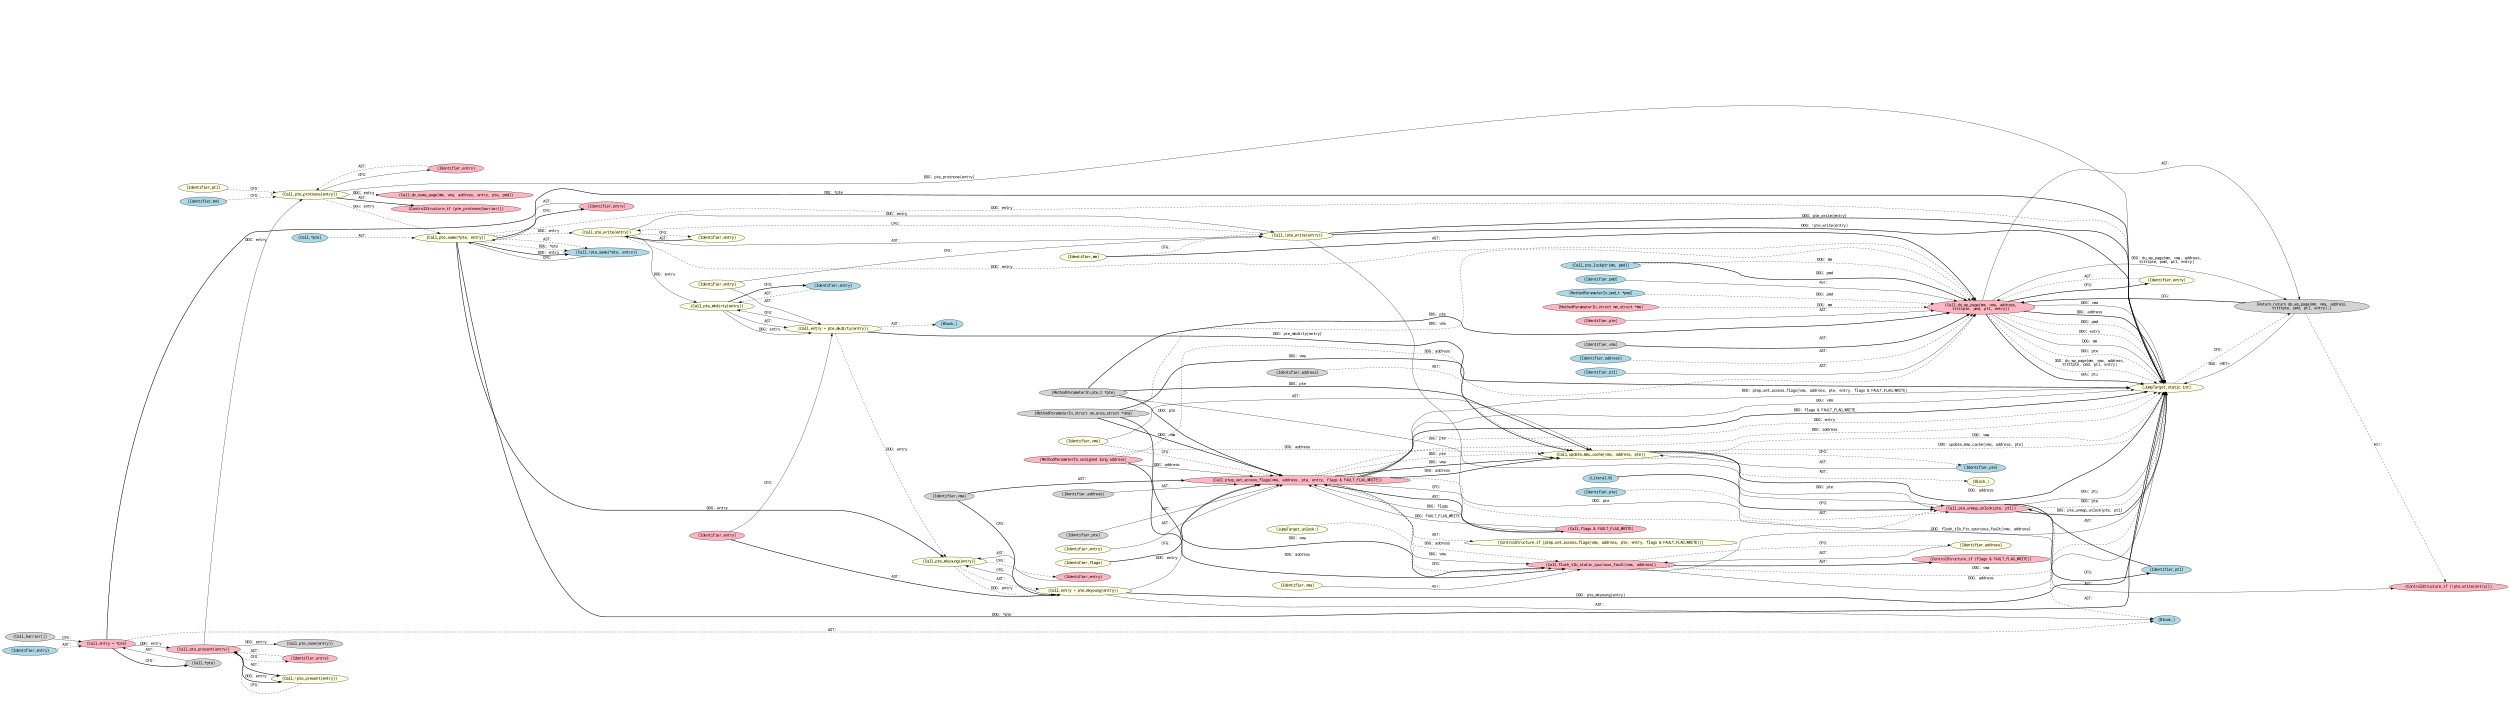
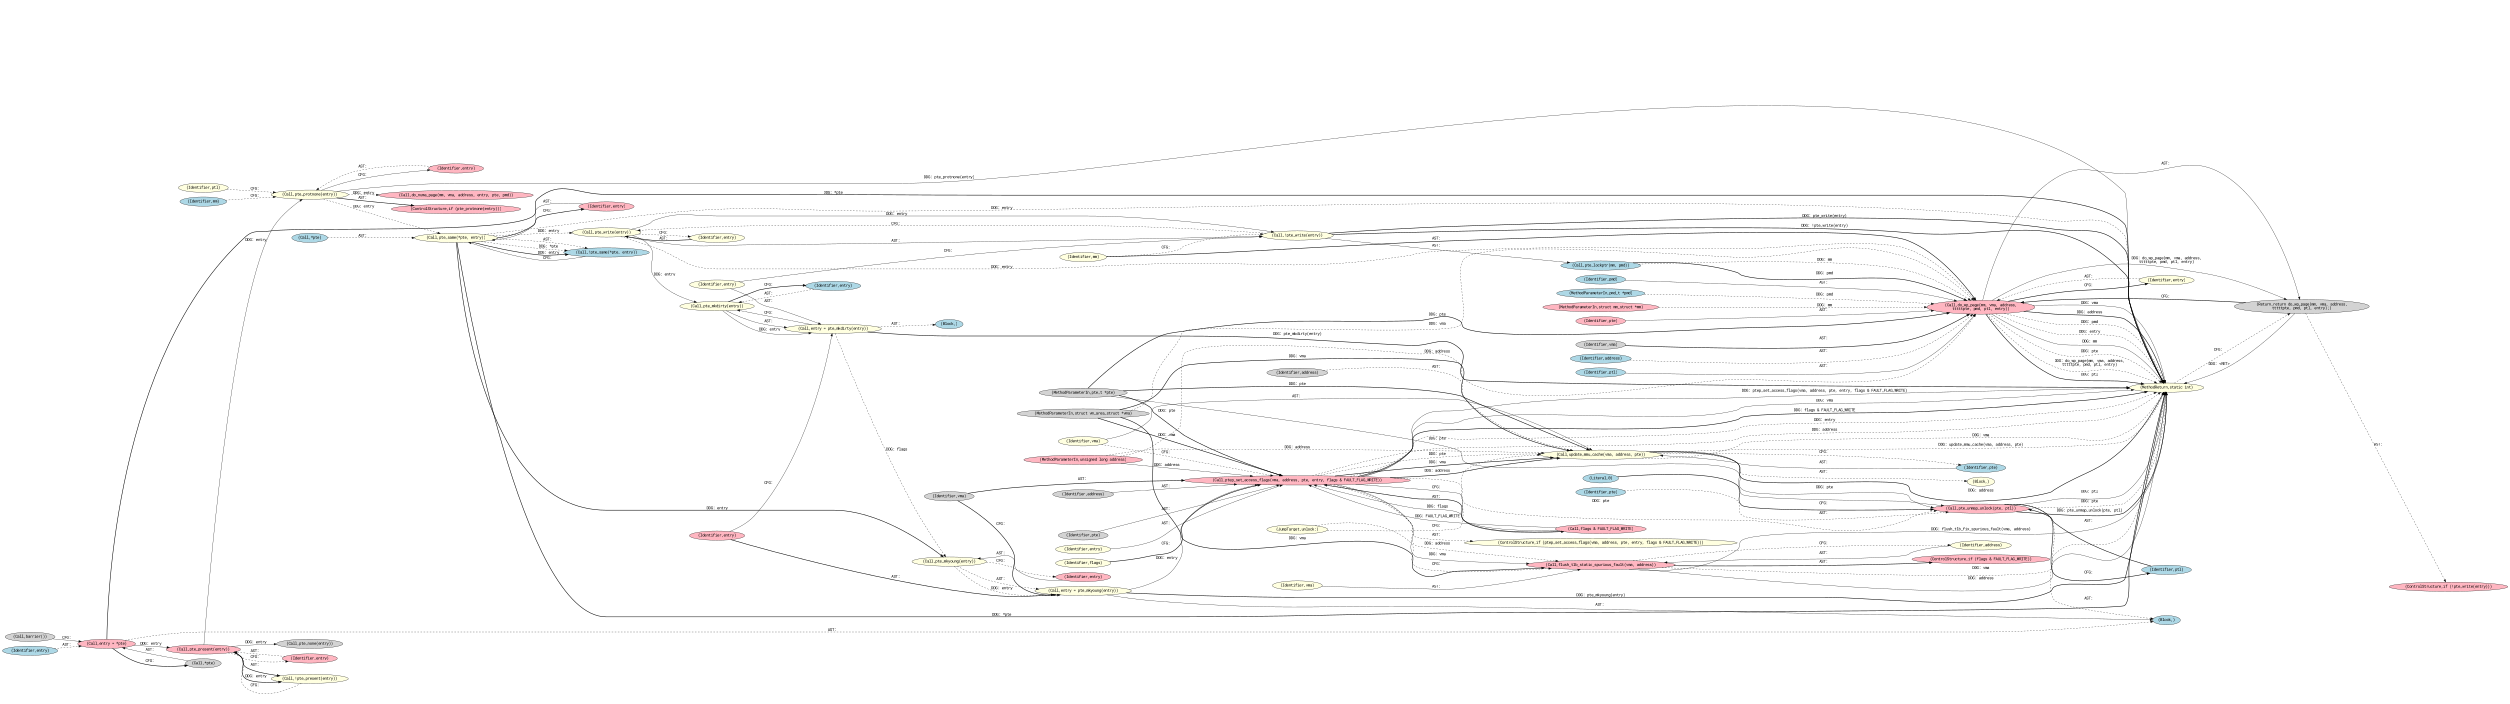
(456, 209) -> (456, 209)
(2167, 388) -> (2167, 388)
(897, 449) -> (897, 449)
(1813, 526) -> (1434, 249)
none -> (1460, 527)
(1004, 574) -> none
(1308, 575) -> none
